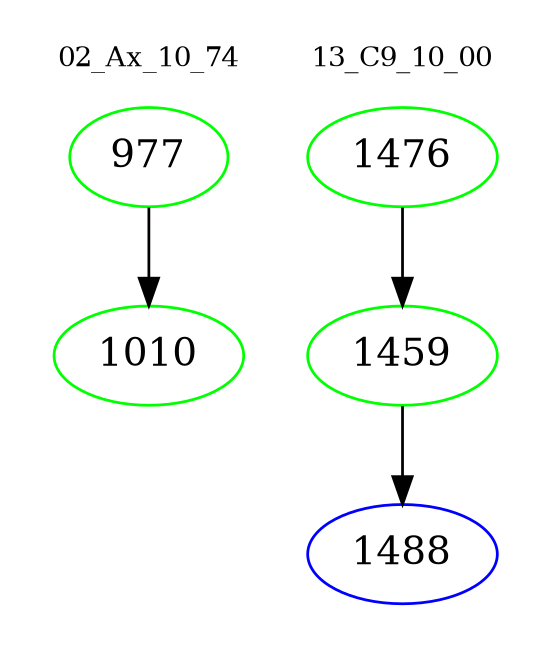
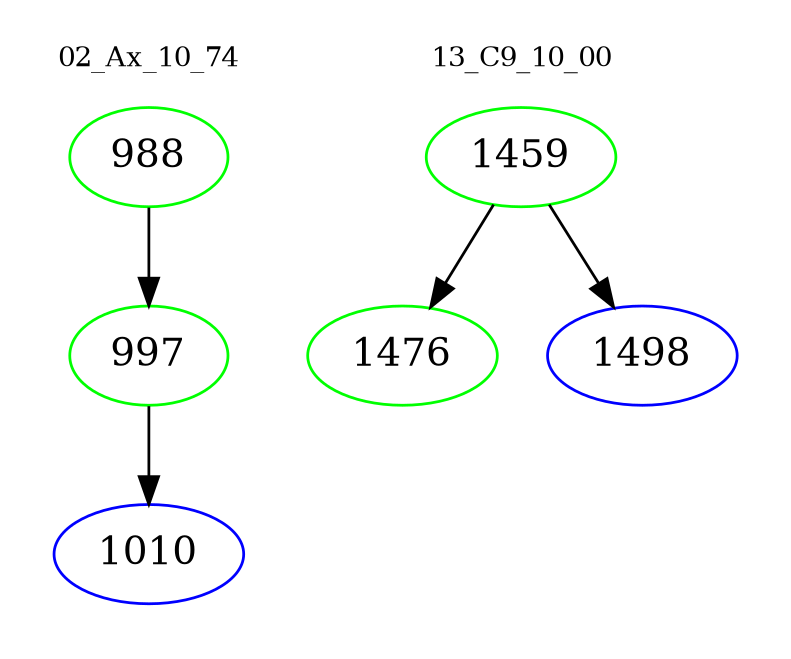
none -> (149, 157)
(149, 157) -> (149, 356)
(403, 243) -> (469, 244)
(149, 356) -> (149, 554)
(403, 554) -> (642, 356)
